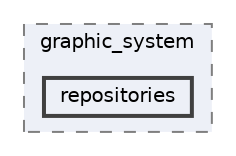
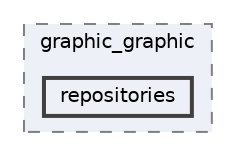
(118, 43) -> (118, 43)
